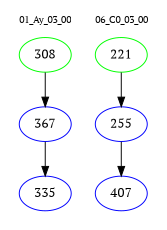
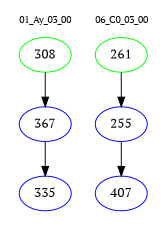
(121, 55) -> (121, 55)
